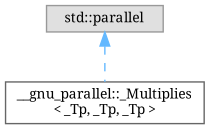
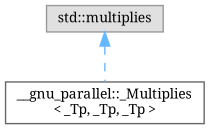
(105, 19) -> (105, 19)
